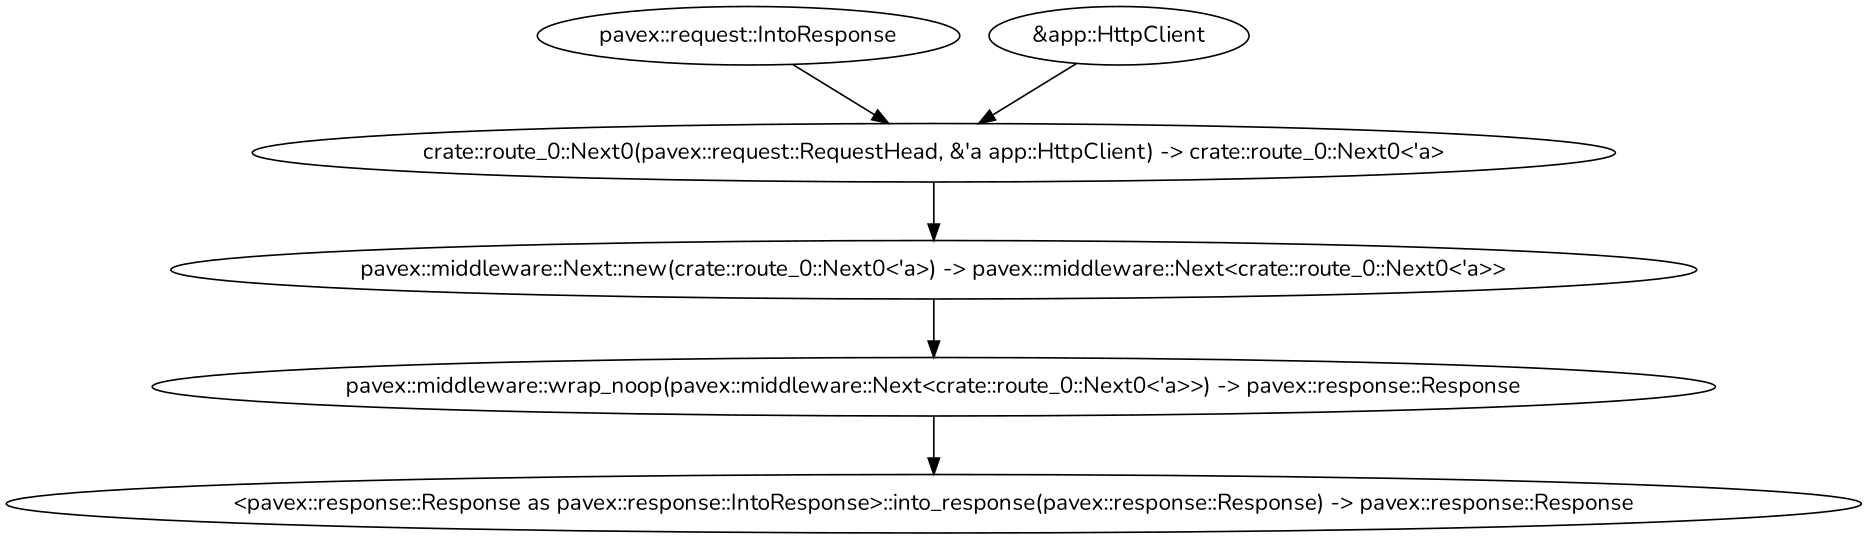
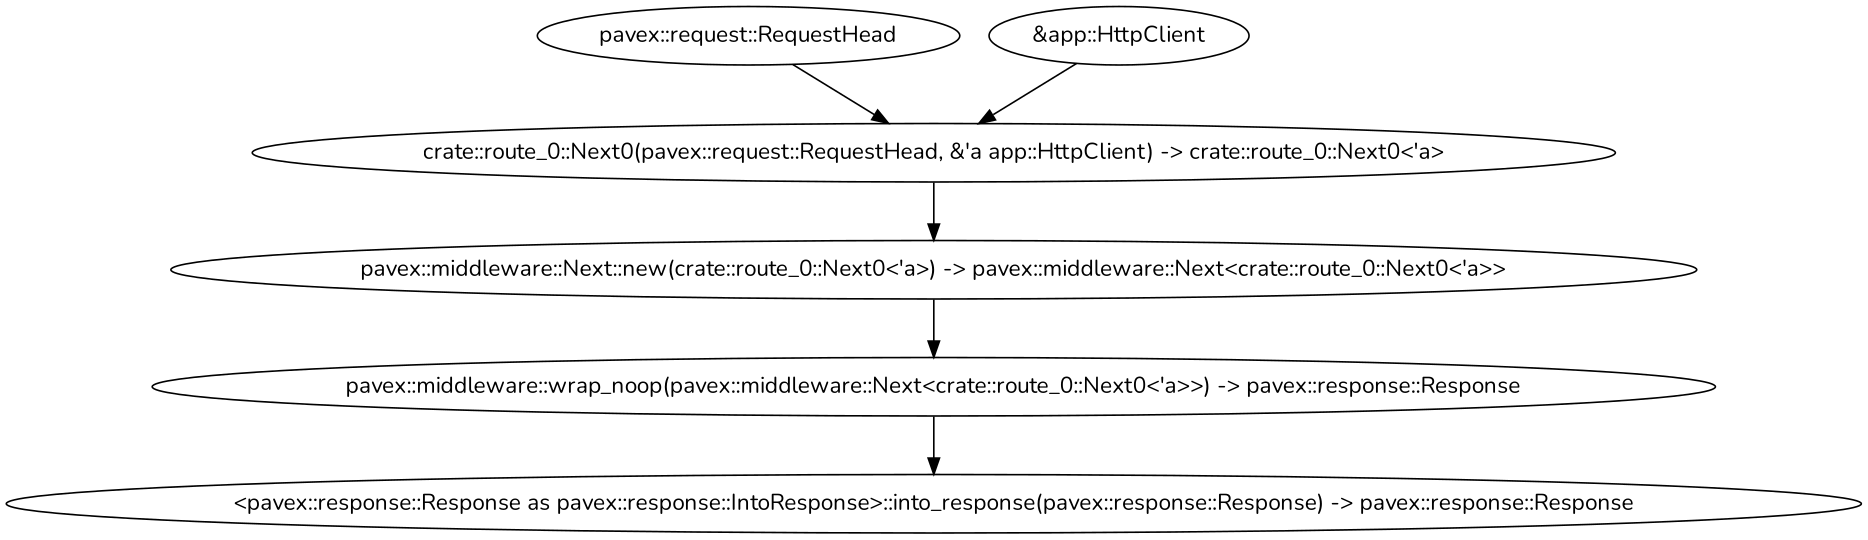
(749, 36) -> (749, 36)
